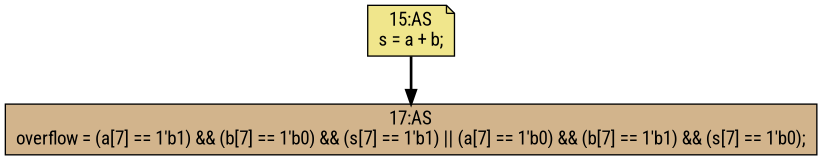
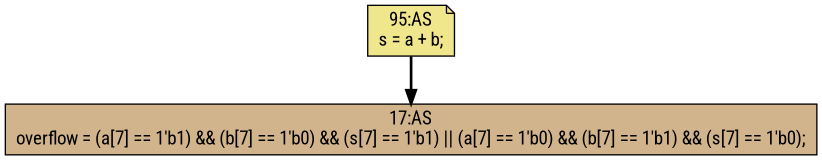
(411, 31) -> (411, 31)
